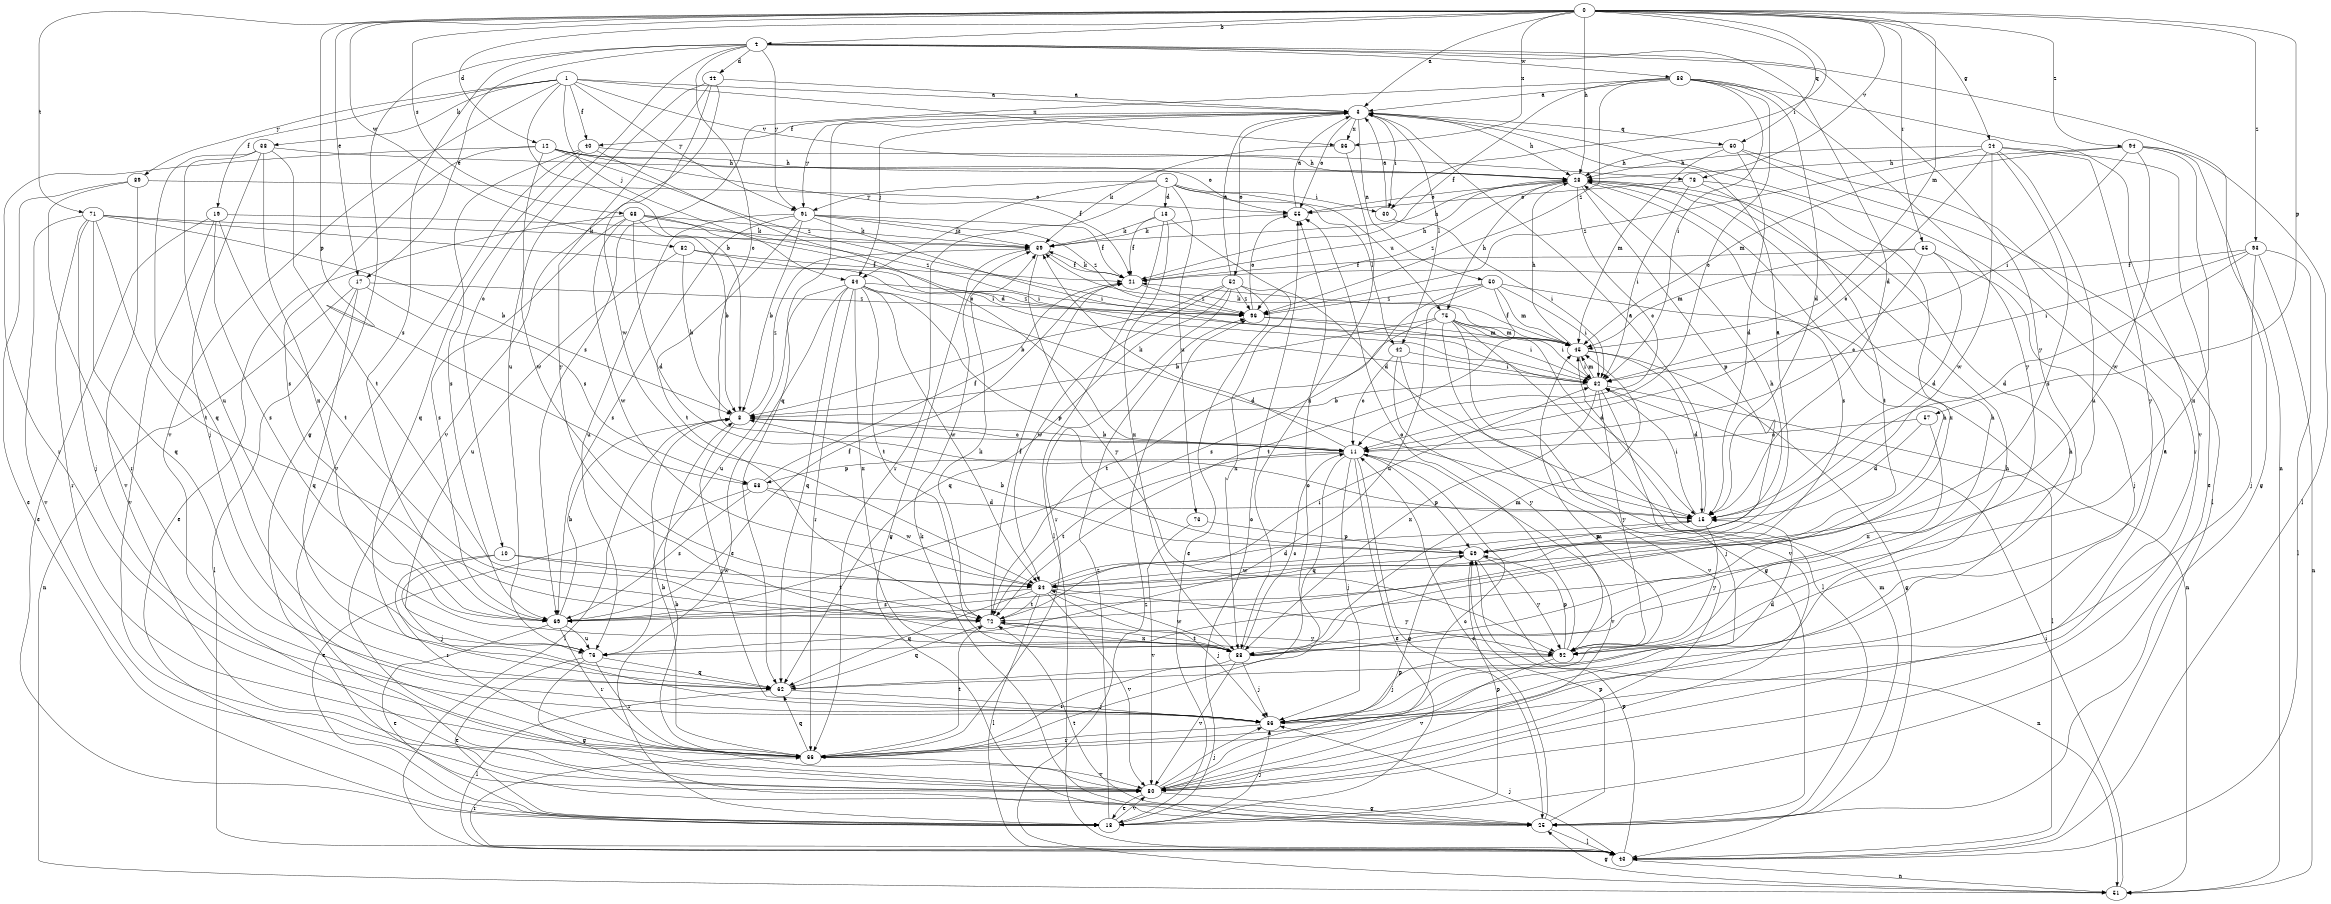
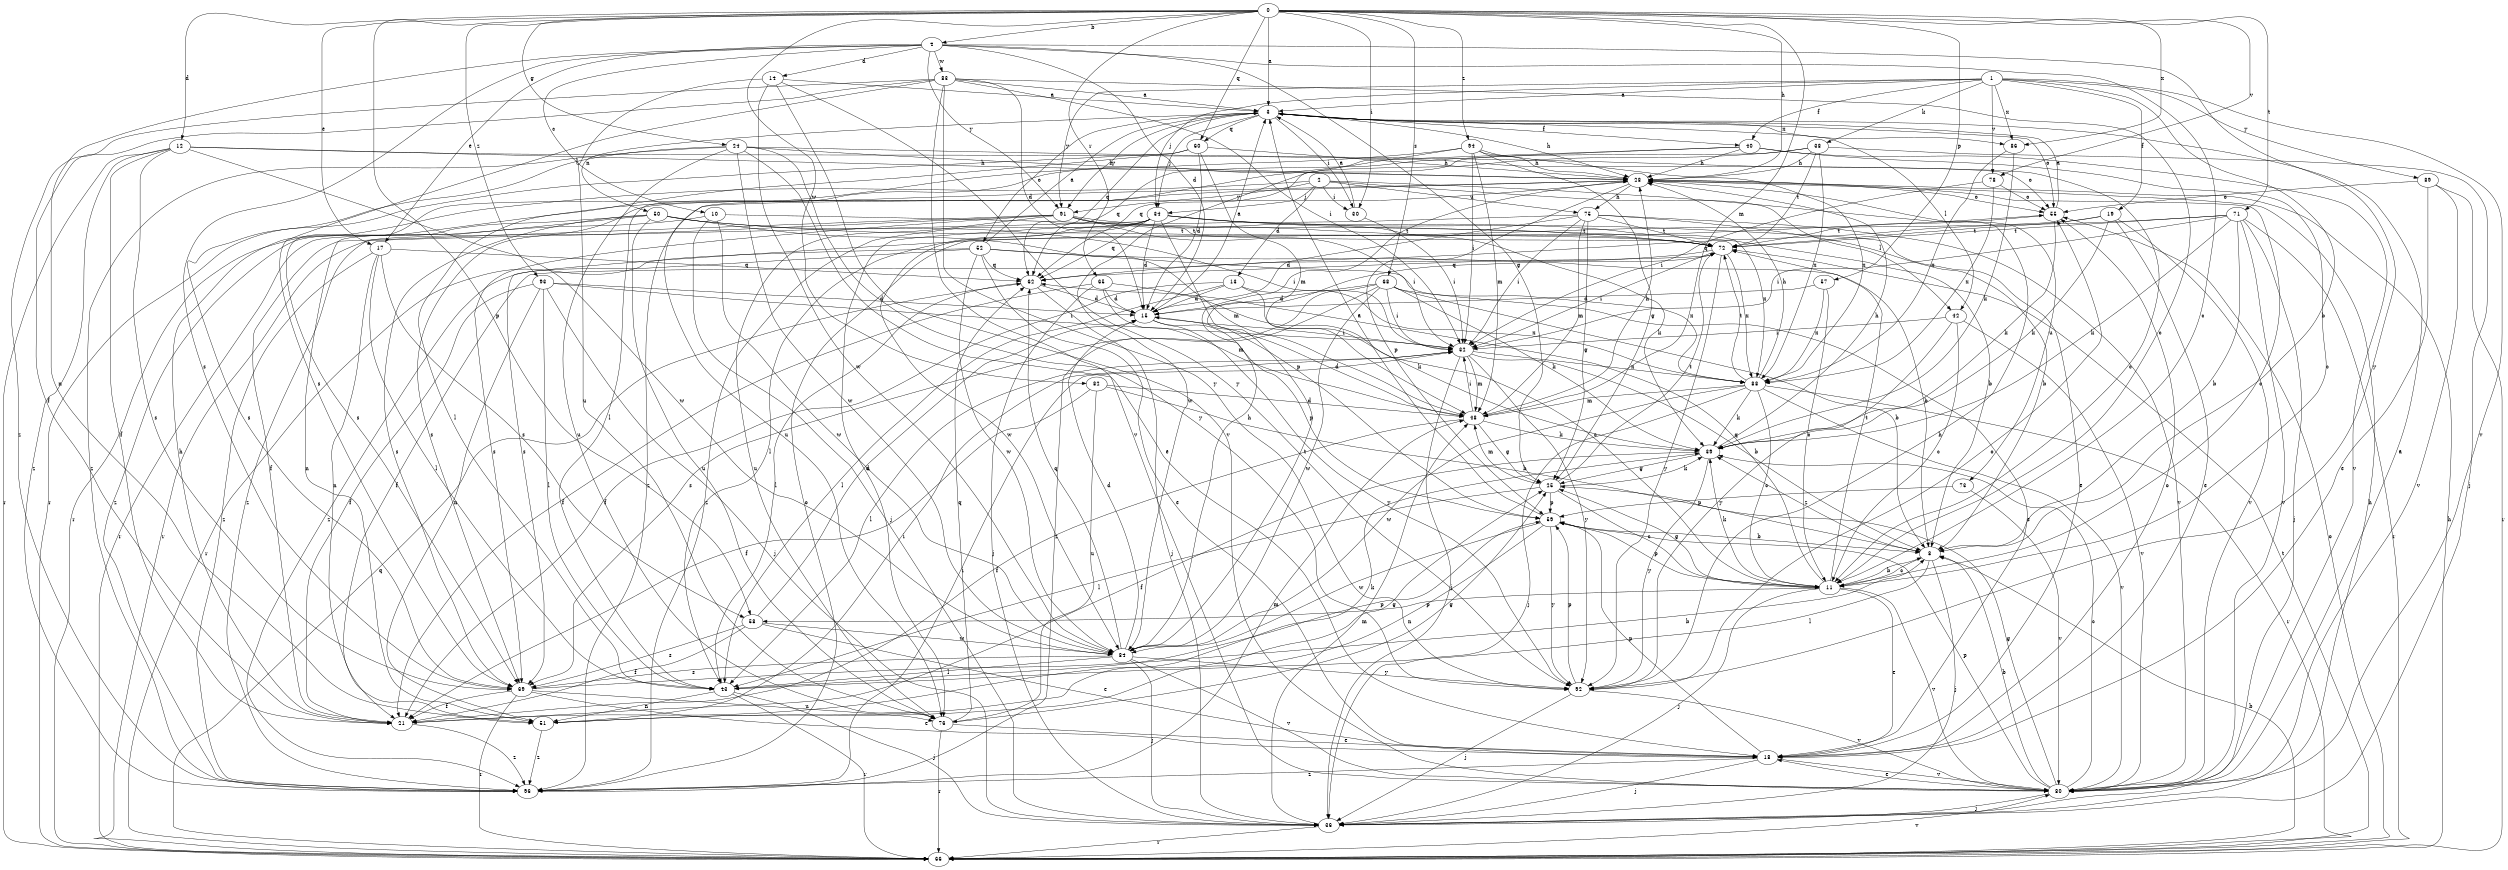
(713, 78) -> (773, 78)
(1578, 350) -> (1474, 418)
(1617, 550) -> (1889, 224)
(1422, 697) -> (2035, 508)
